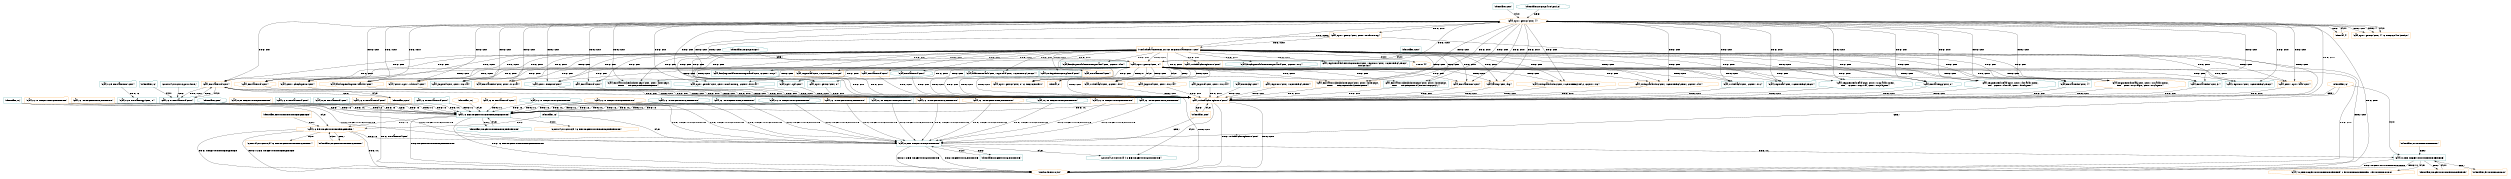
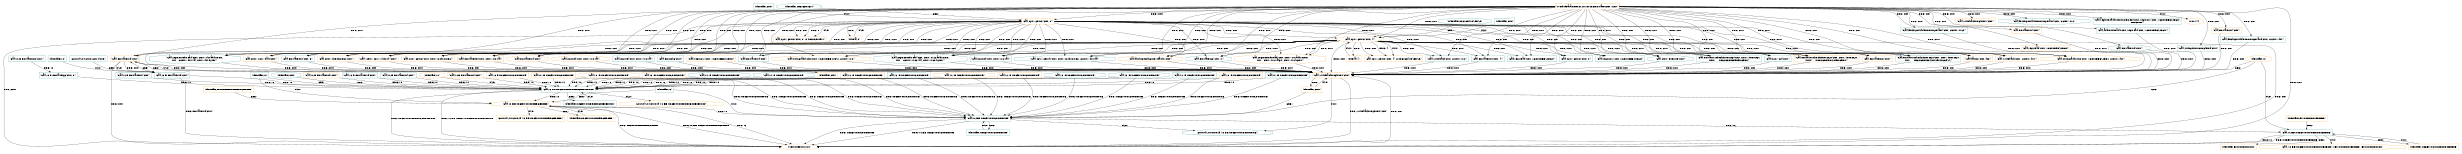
(1266, 42) -> (733, 16)
(494, 129) -> (590, 104)
